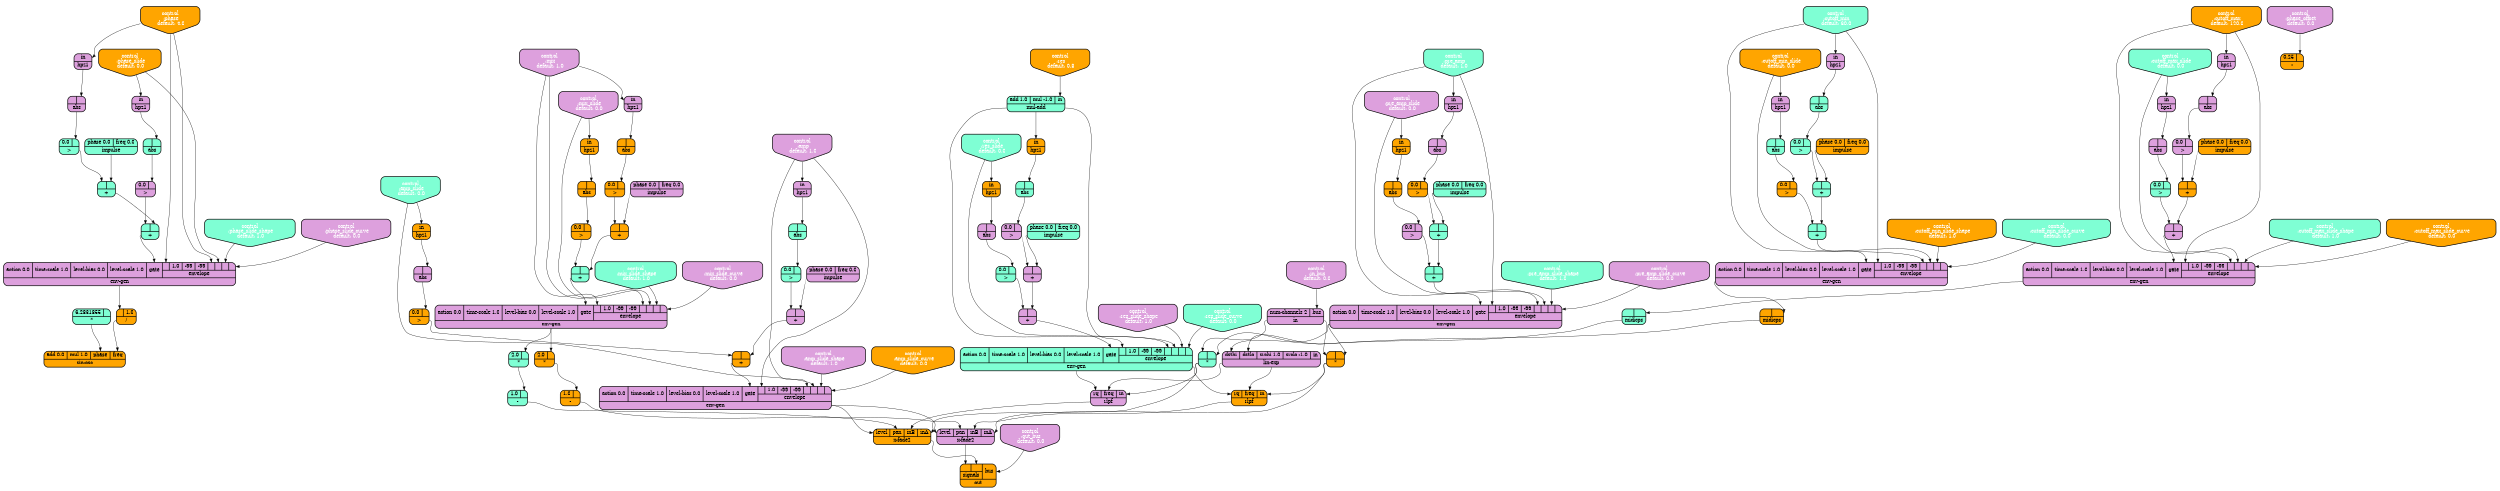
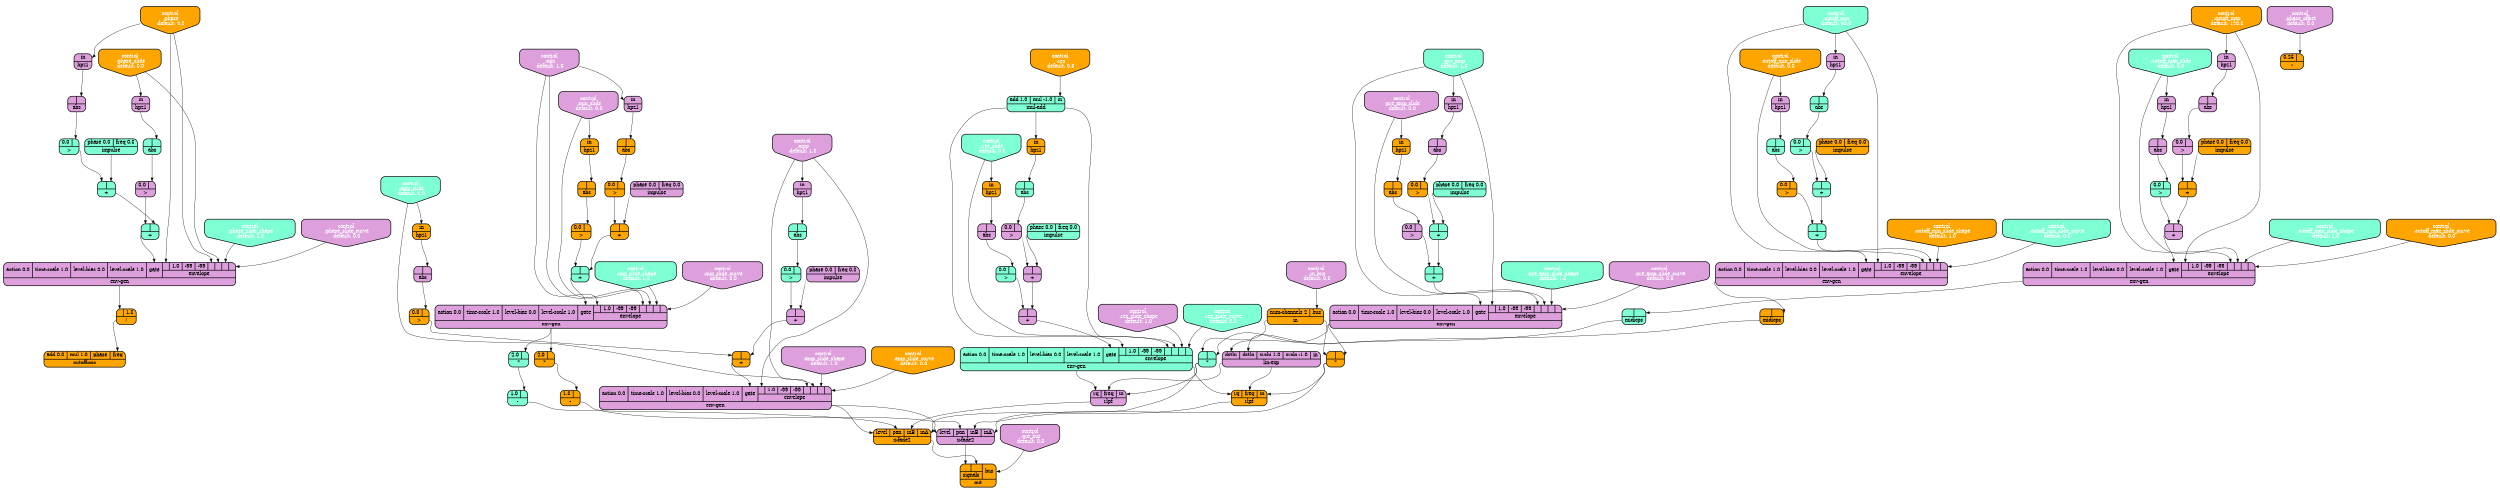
(92, 317) -> none
(1295, 317) -> (1295, 317)
(85, 363) -> (85, 363)
